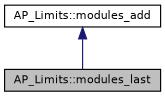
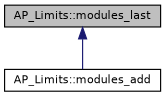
(83, 54) -> (83, 54)
